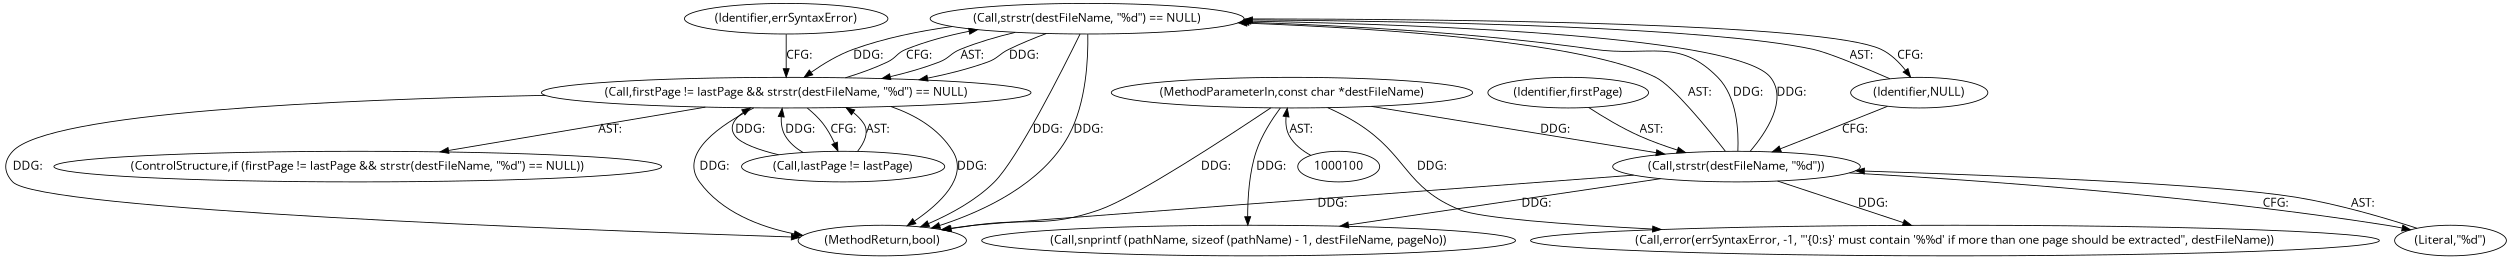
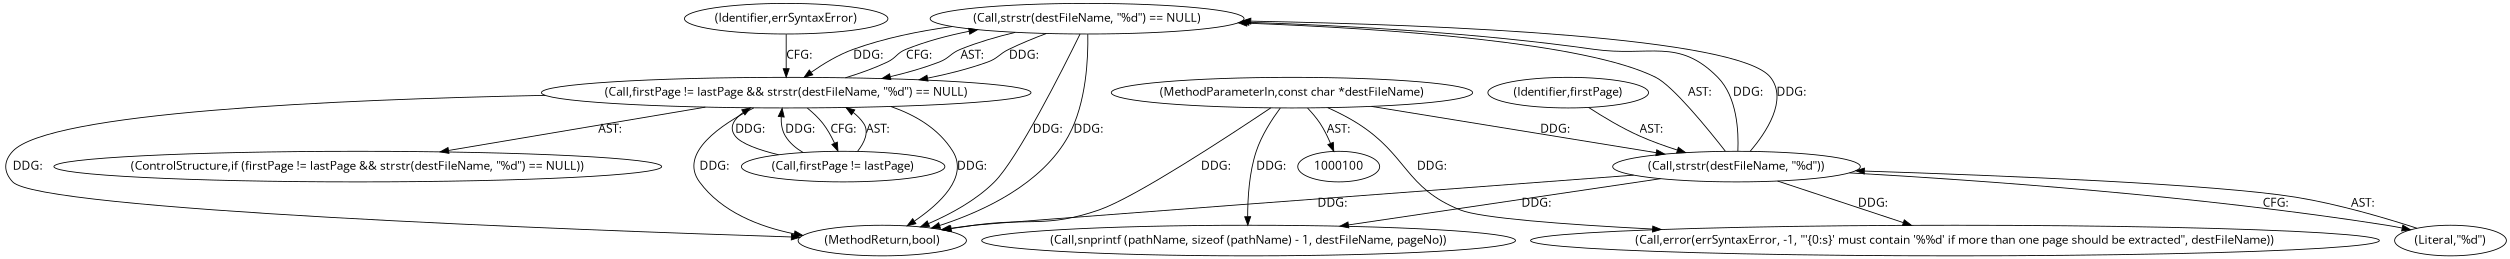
(1919, 93) -> none
(1292, 140) -> (1321, 125)
(843, 167) -> (843, 167)
